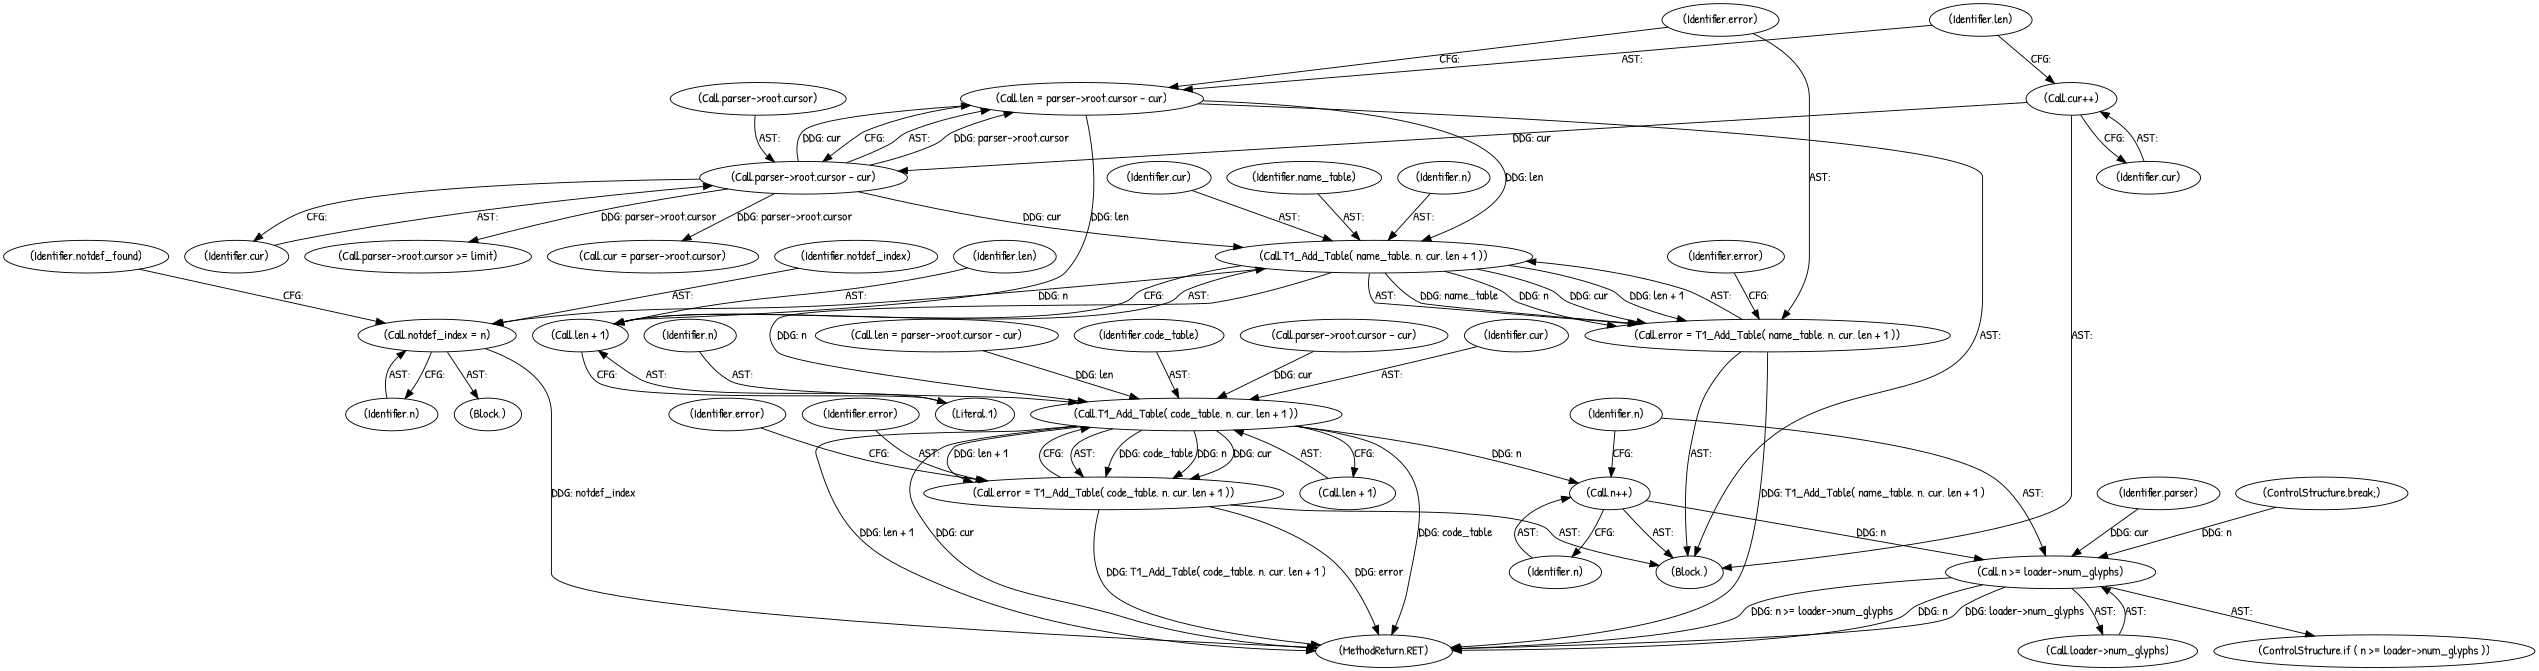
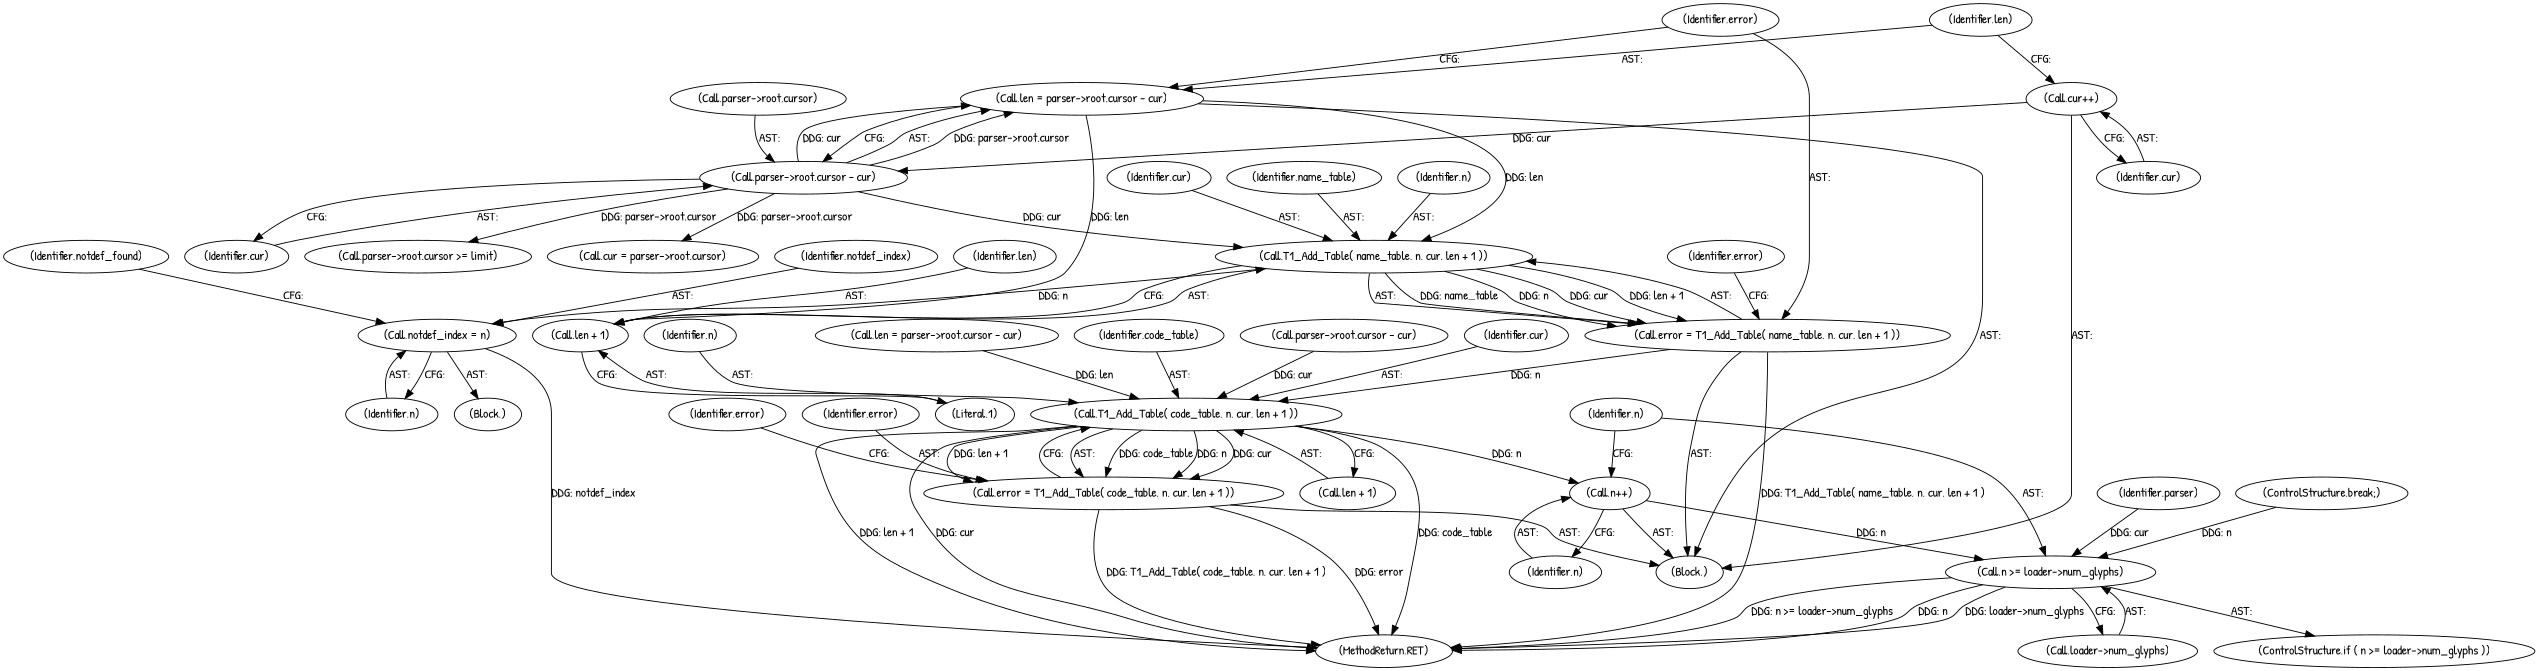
(930, 307) -> (1479, 375)
(2107, 612) -> (2107, 612)
